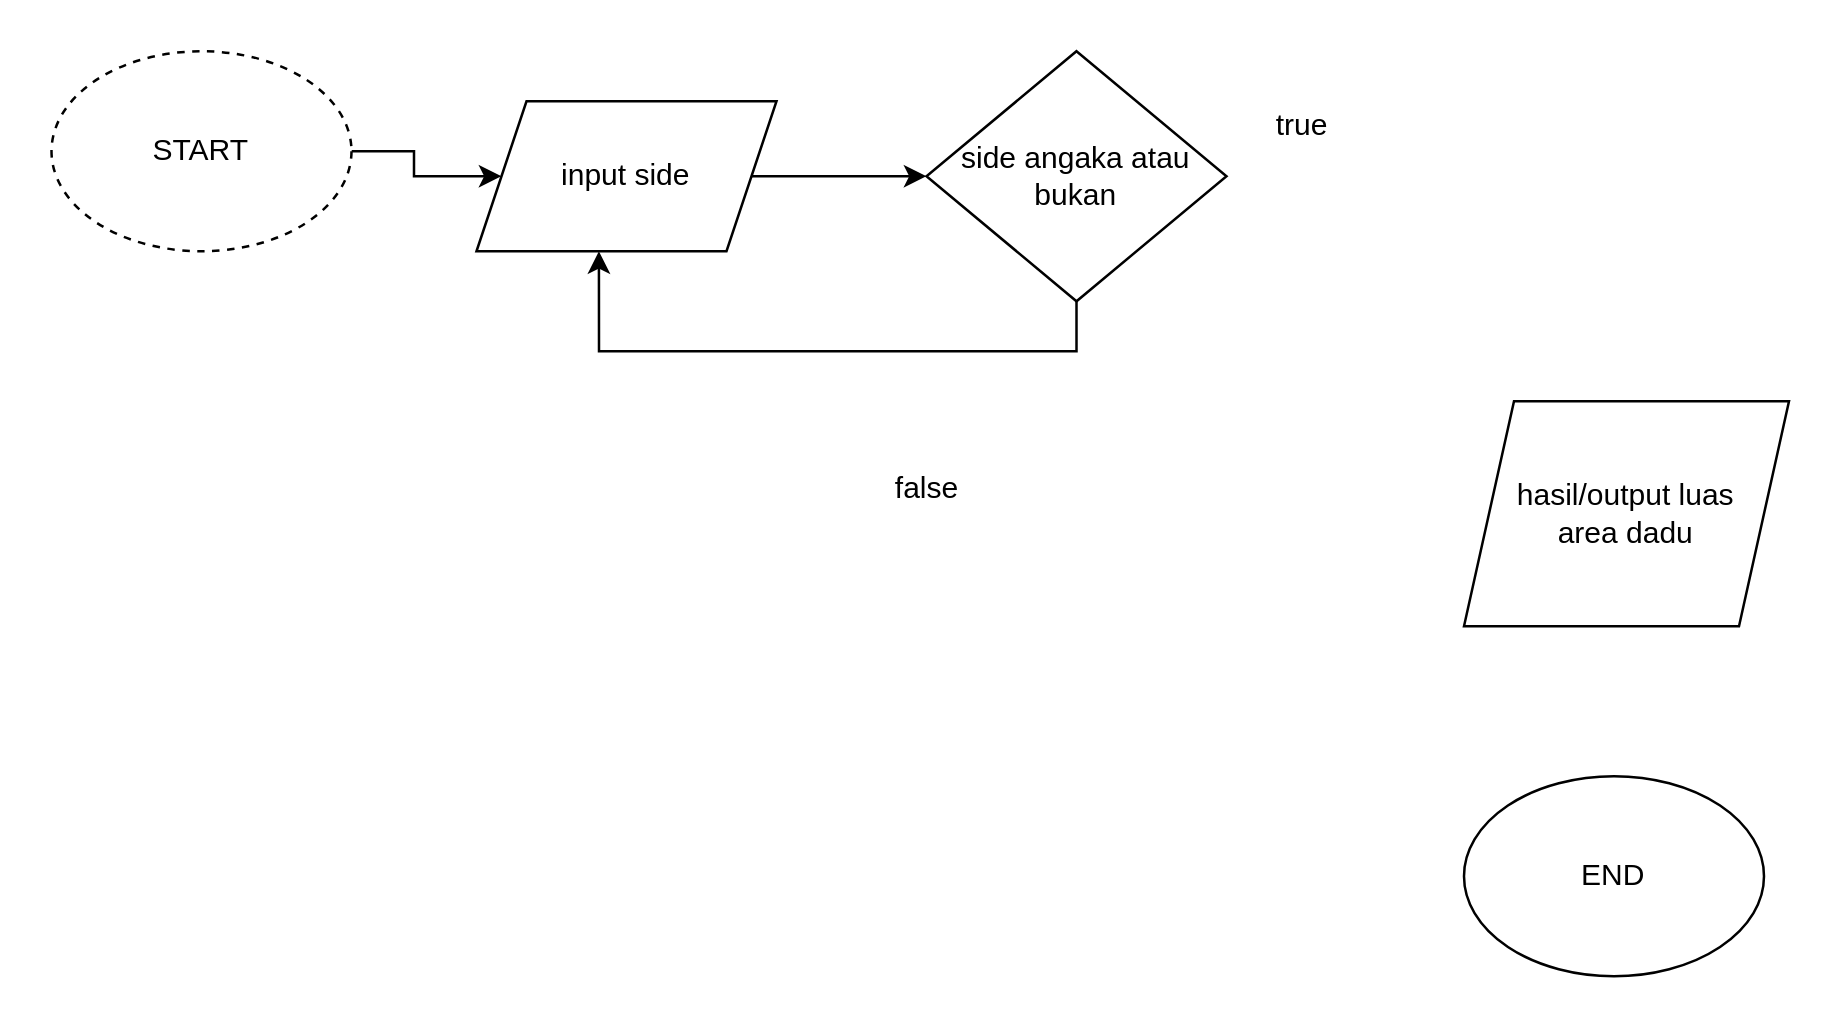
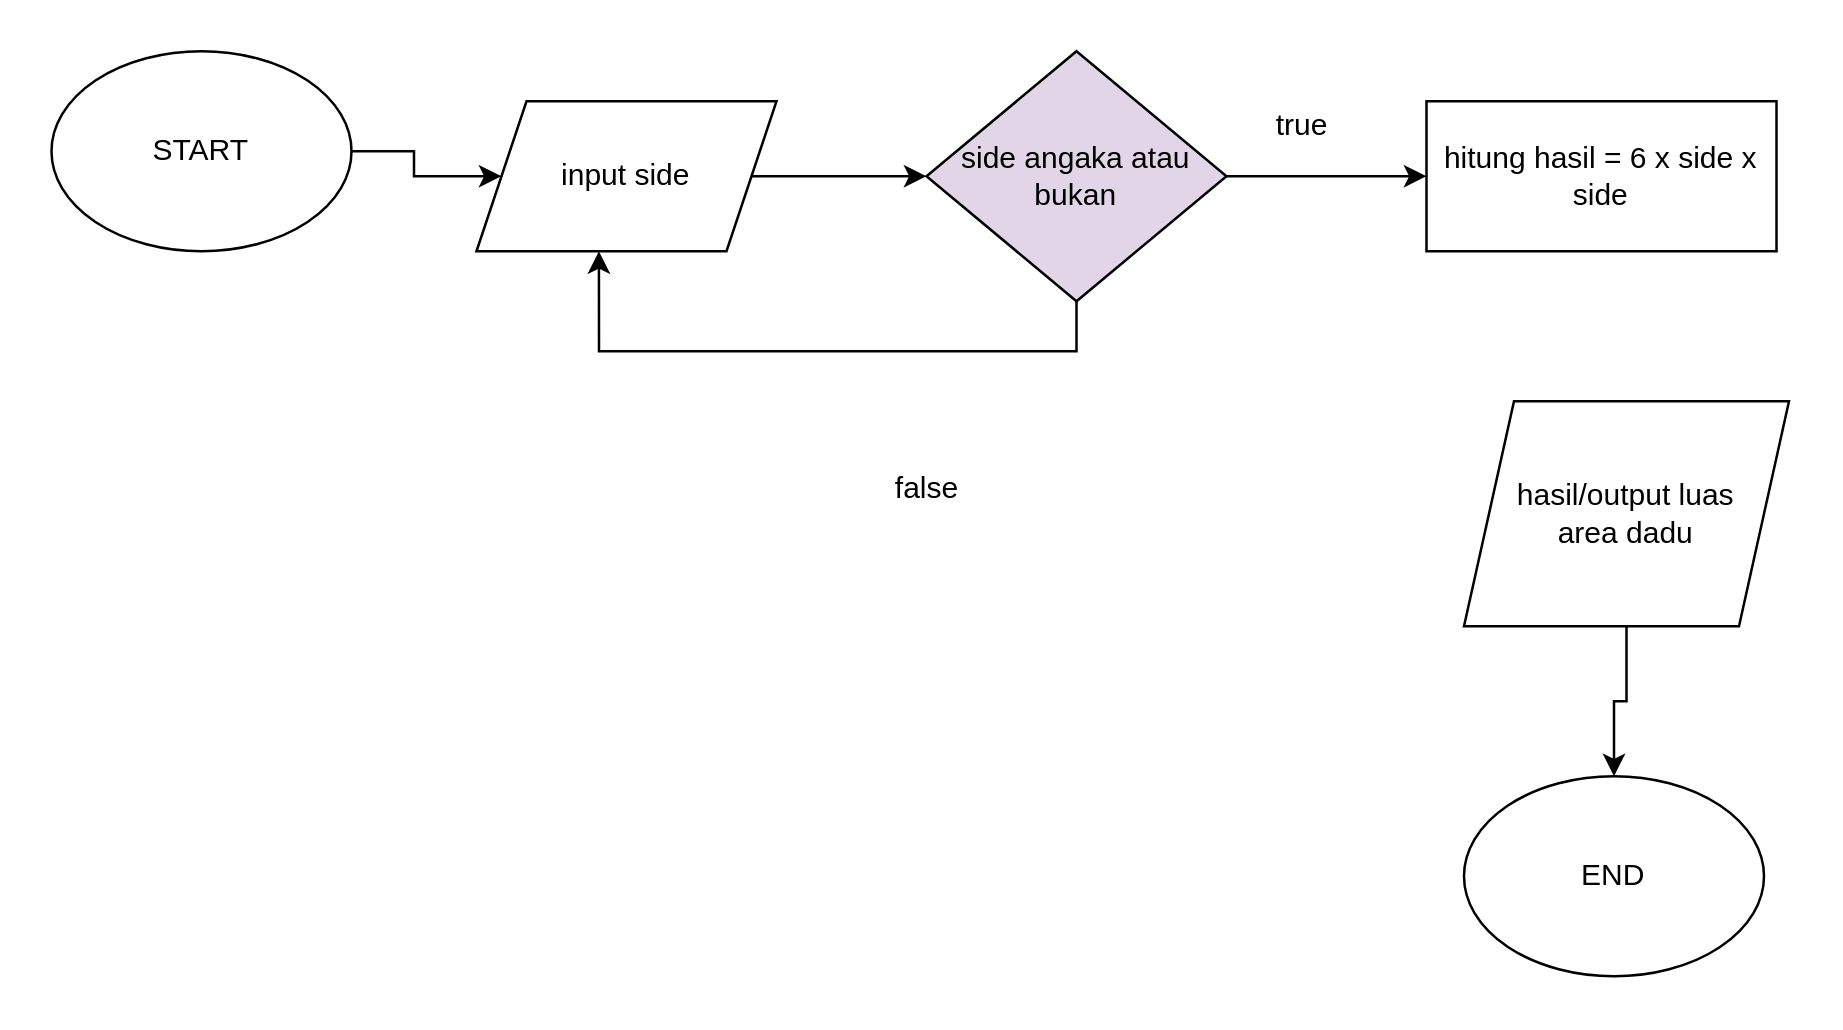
(201, 151) -> (201, 151)
(1076, 176) -> (1076, 176)
none -> (1318, 176)
none -> (1601, 176)
none -> (1626, 699)
